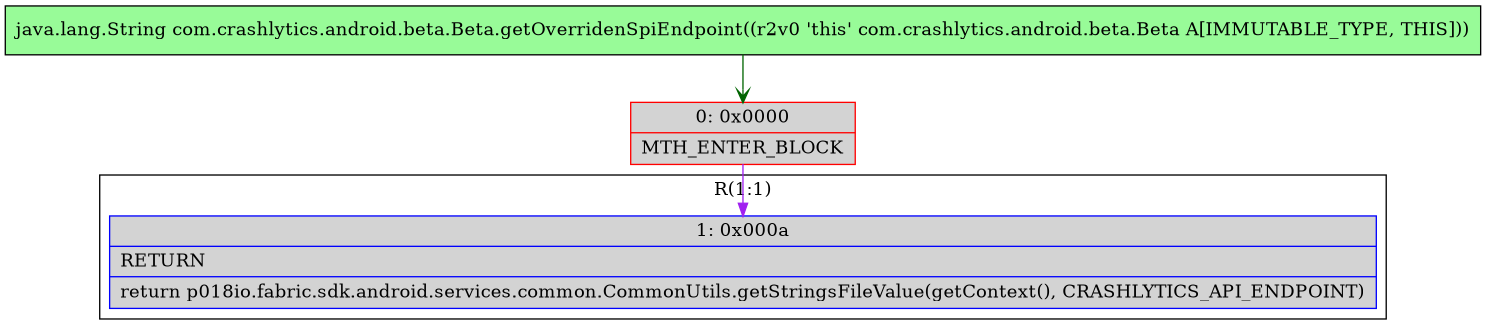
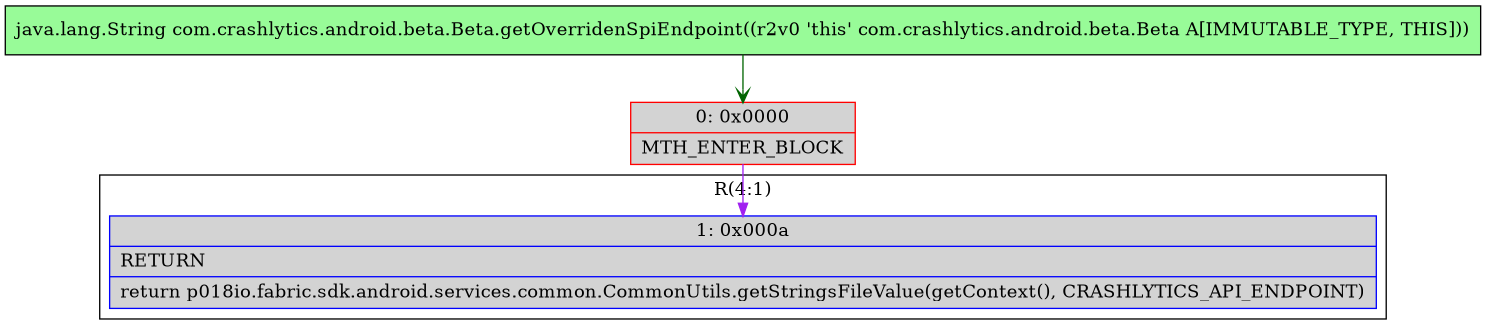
(743, 190) -> (743, 190)
